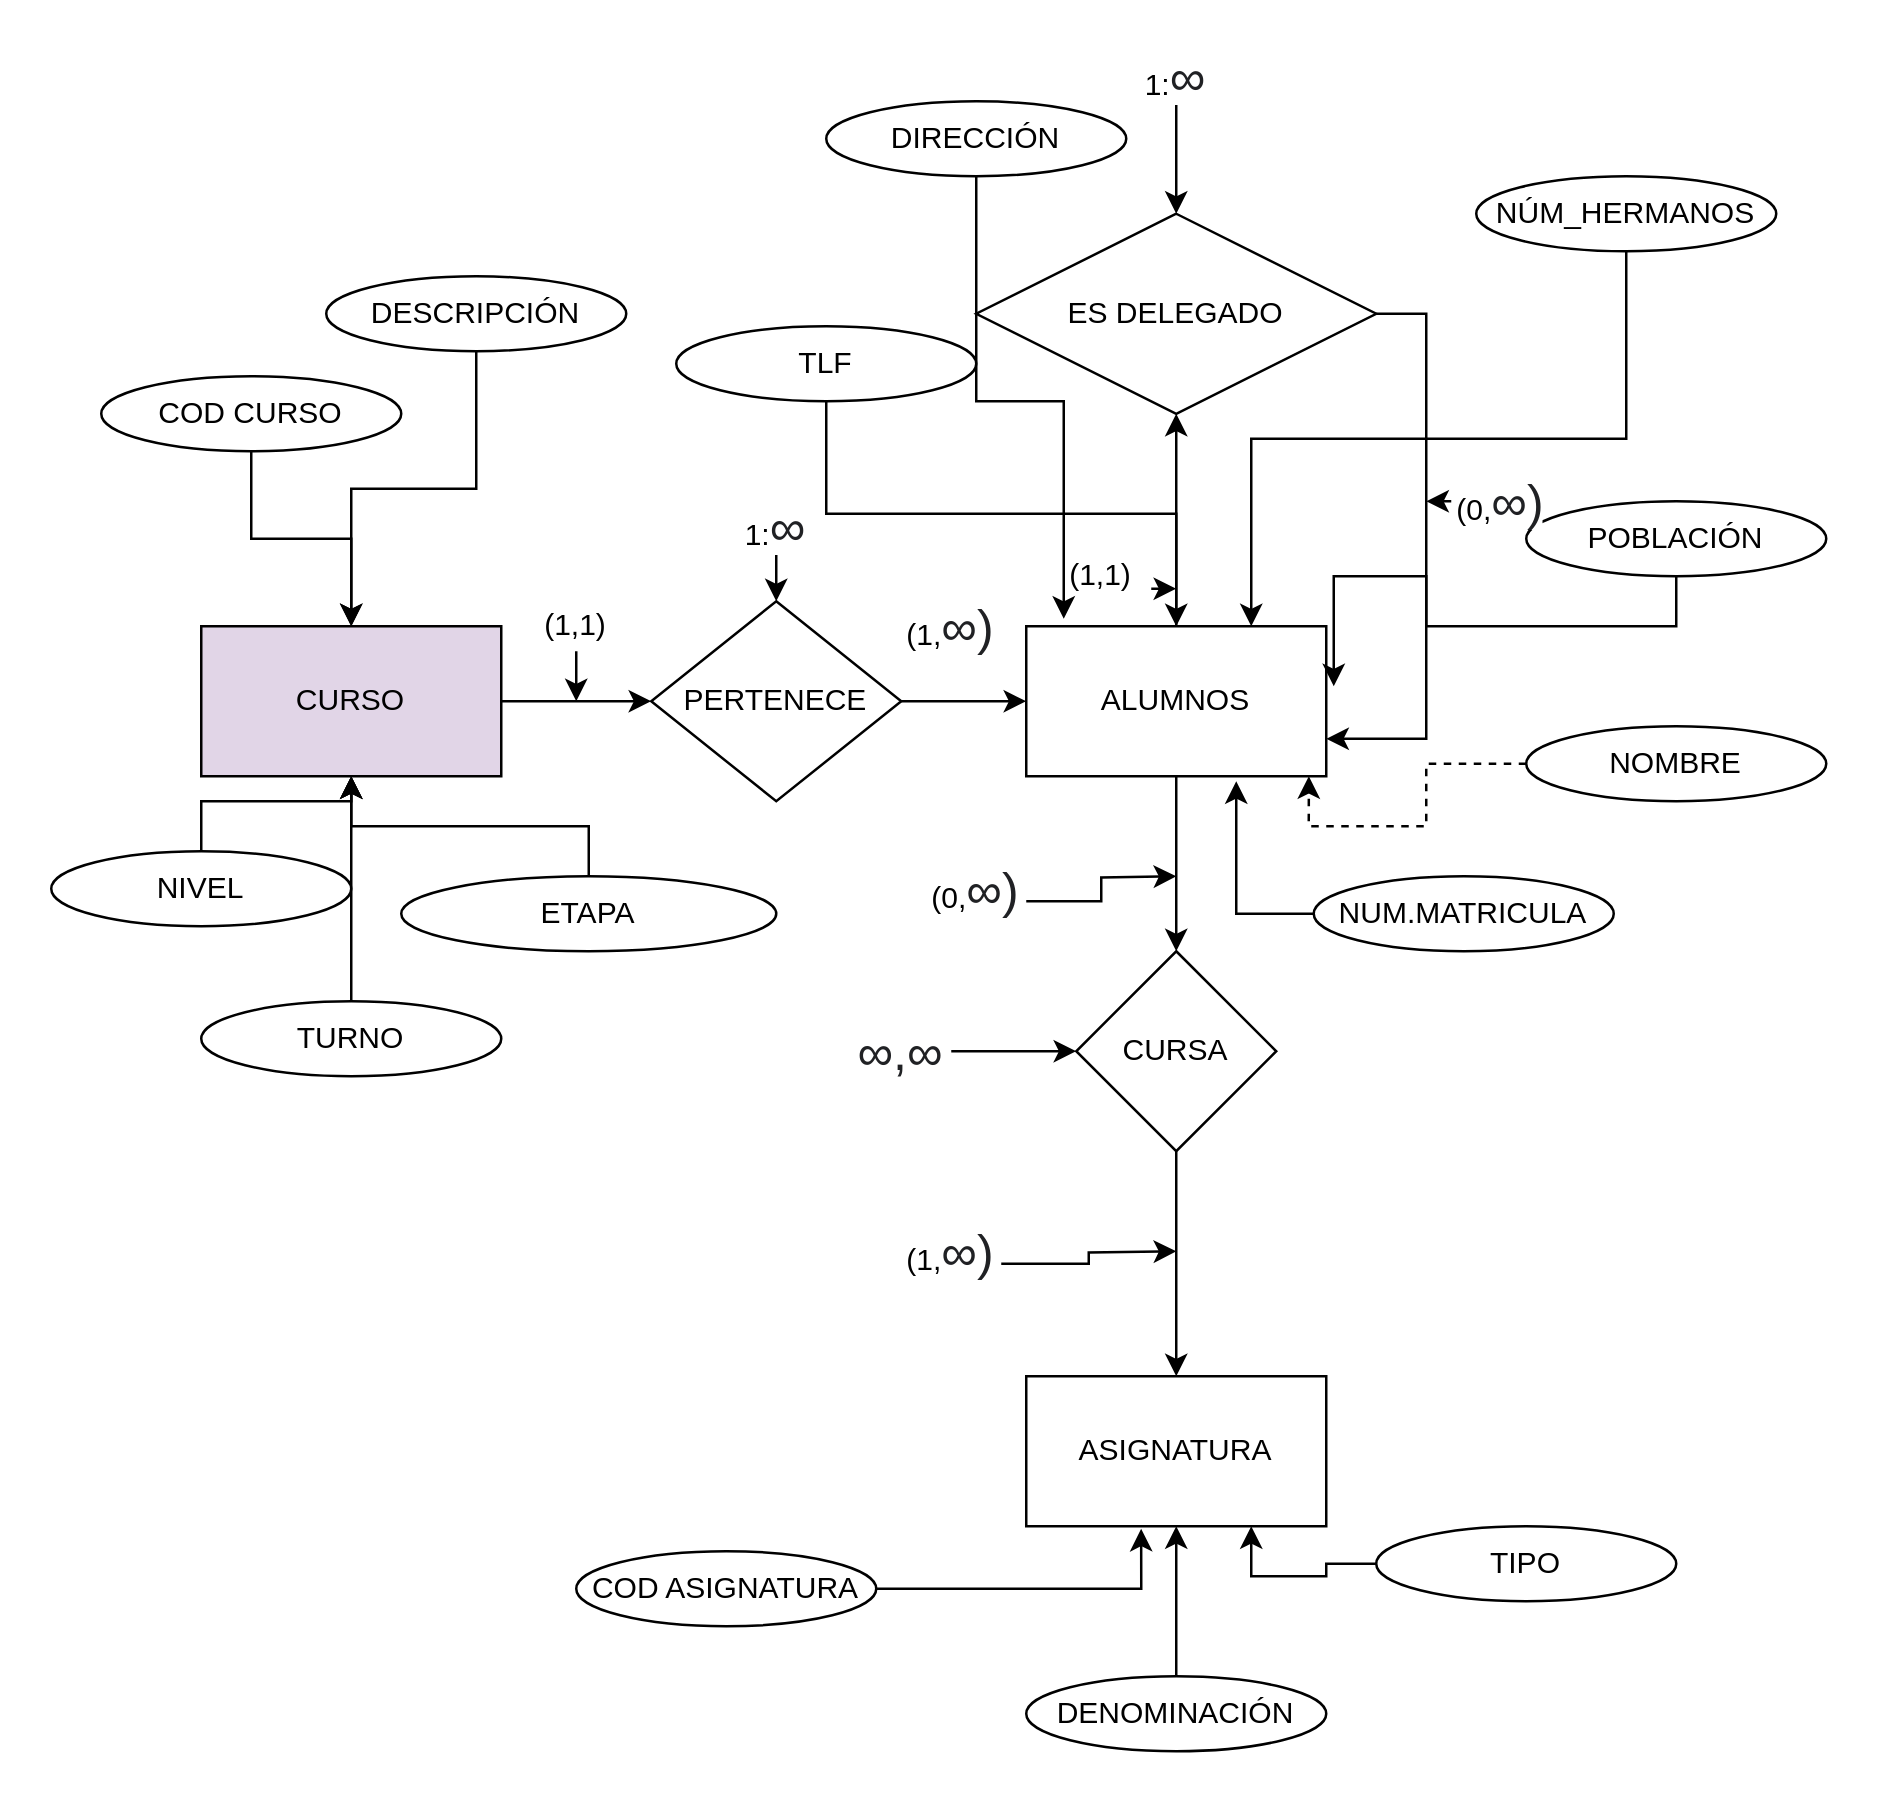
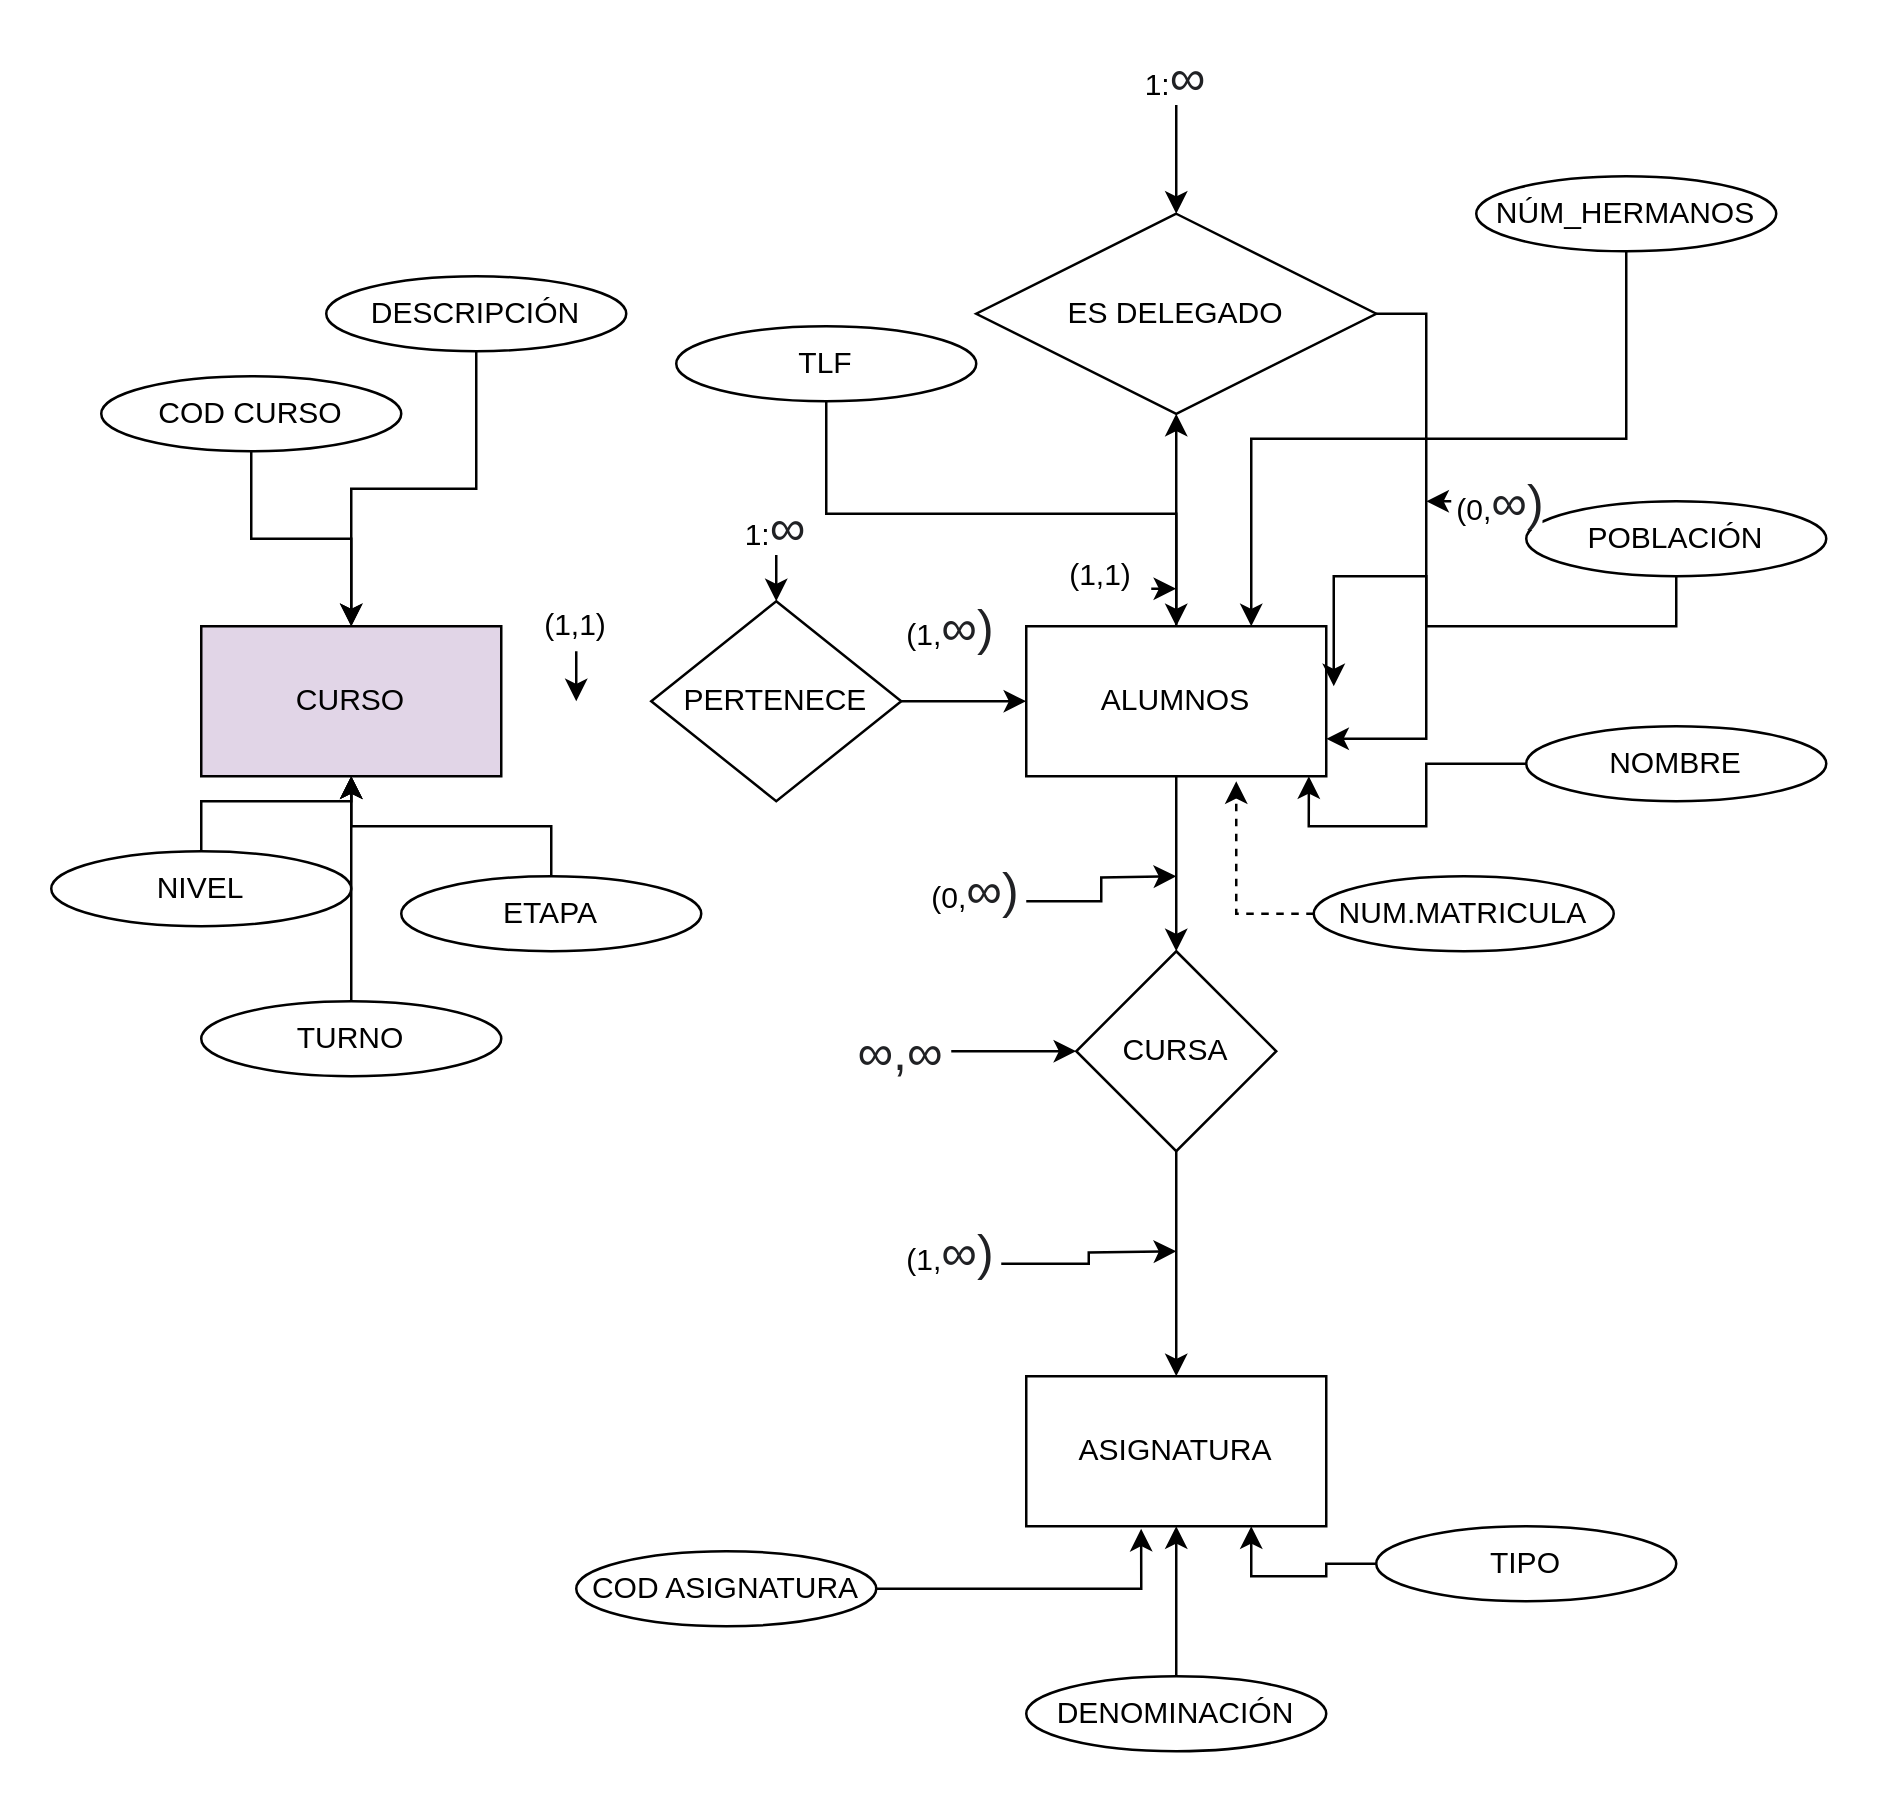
(976, 139) -> none
(976, 385) -> none
(568, 701) -> none
(1426, 823) -> (1426, 823)
(1236, 891) -> (1236, 891)
(589, 914) -> (551, 914)
